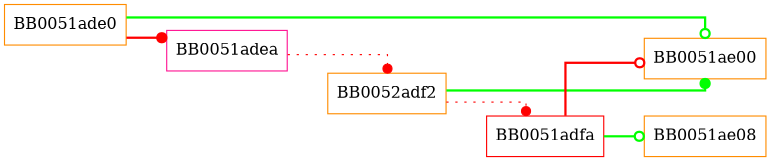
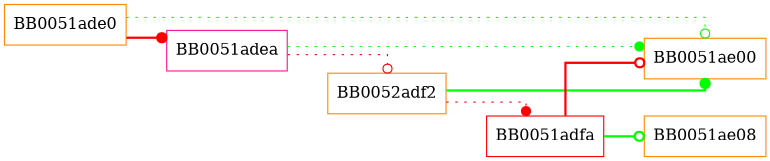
(422, 17) -> (422, 17)
none -> (461, 46)
(342, 55) -> (342, 55)
